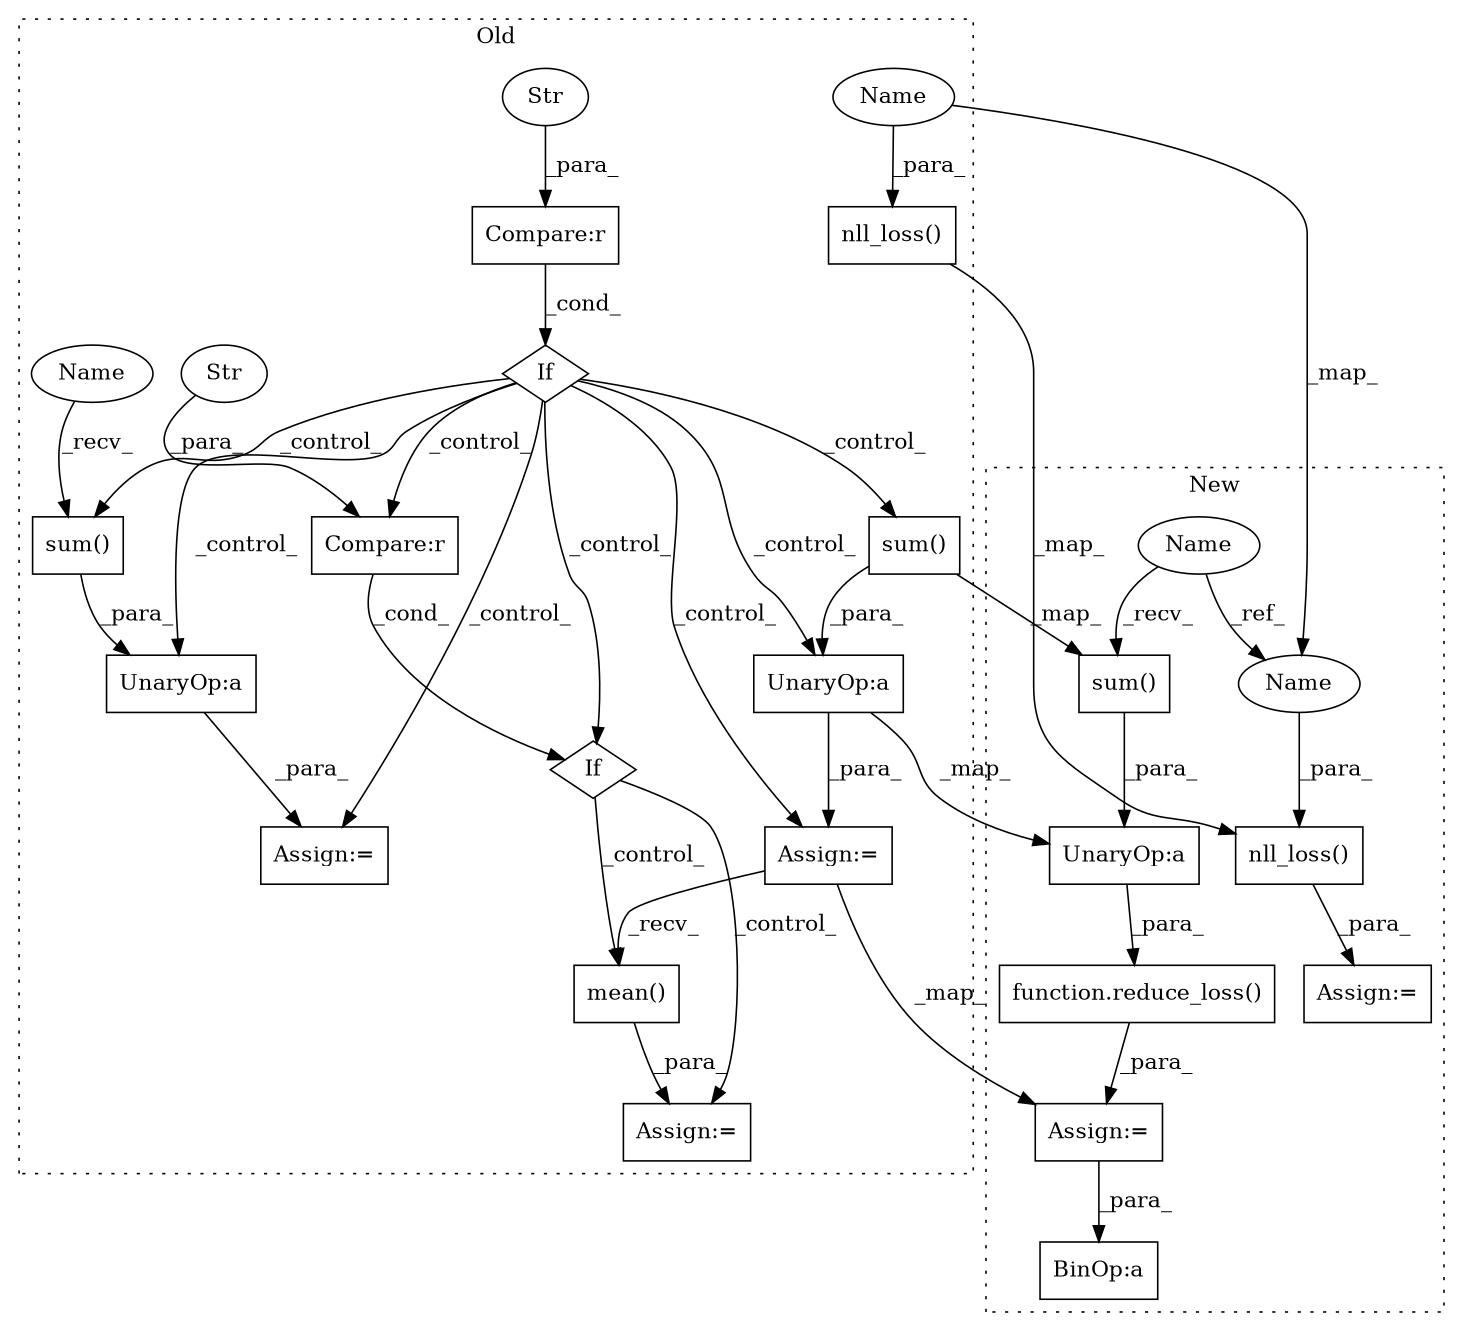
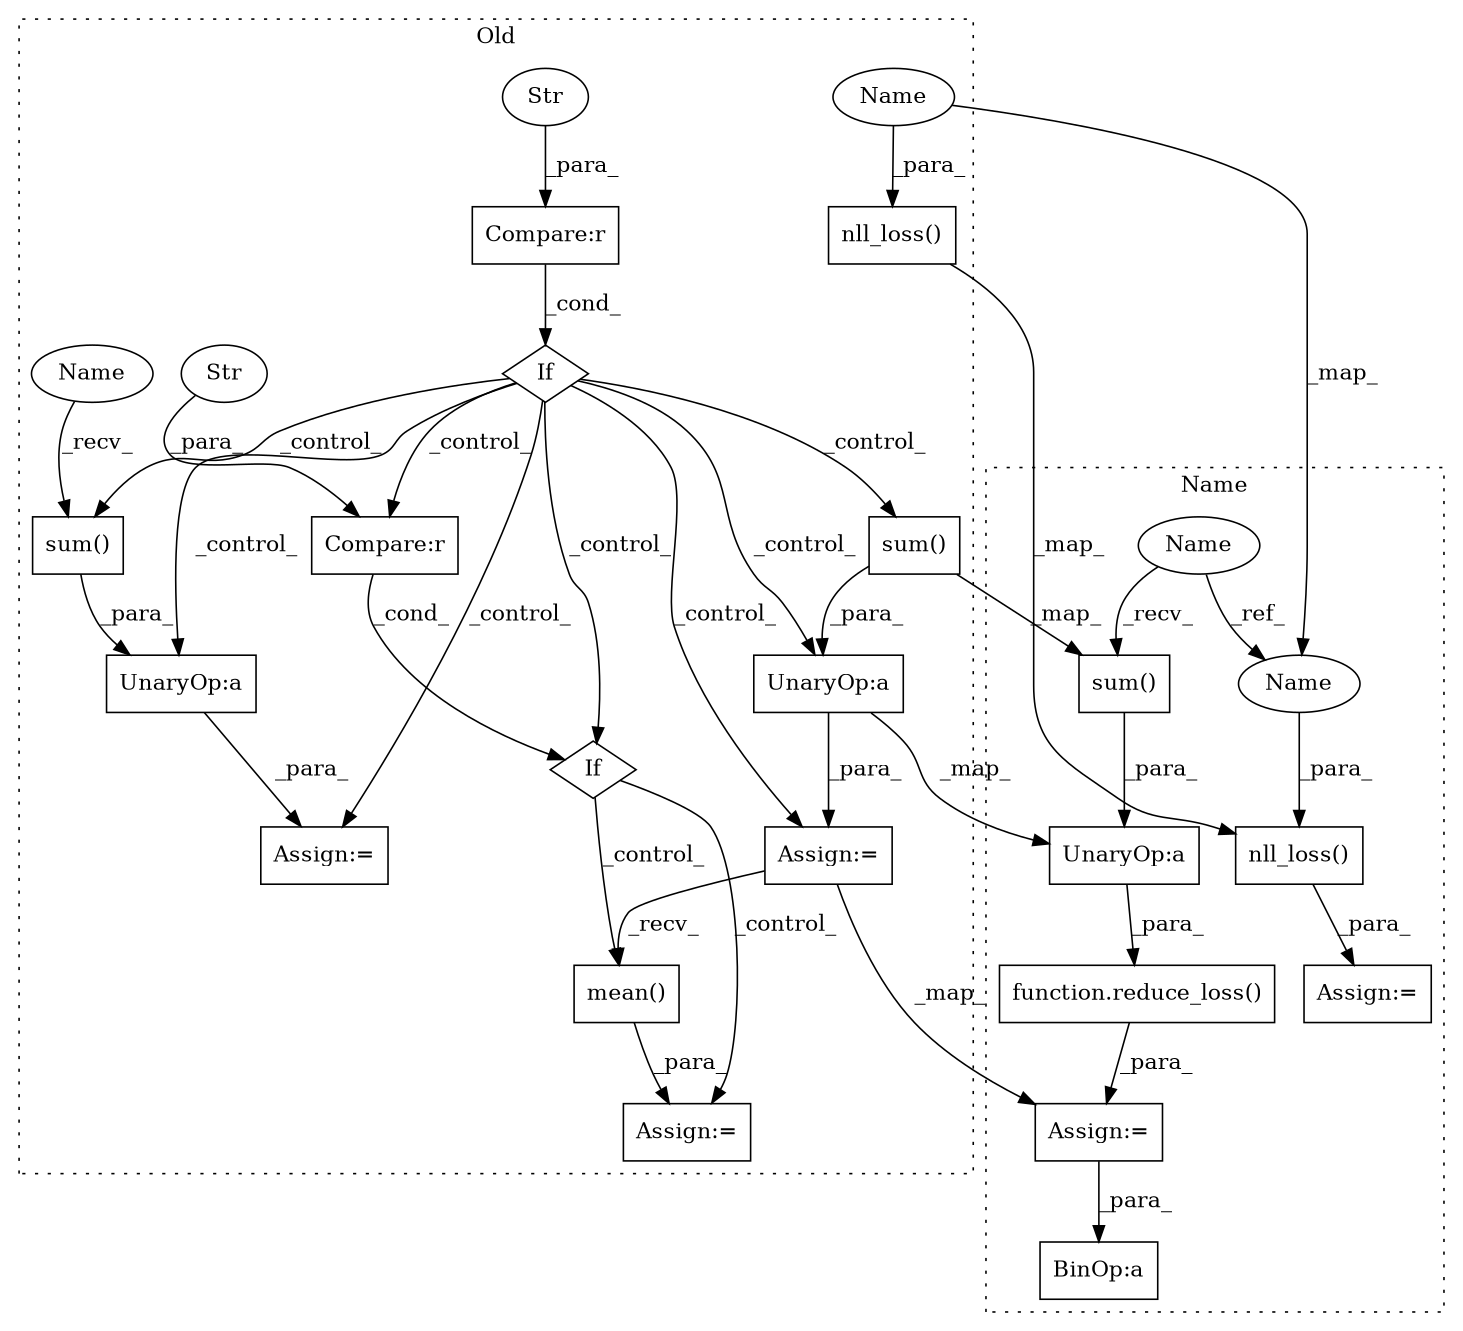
(1215, 486) -> (1215, 486)
